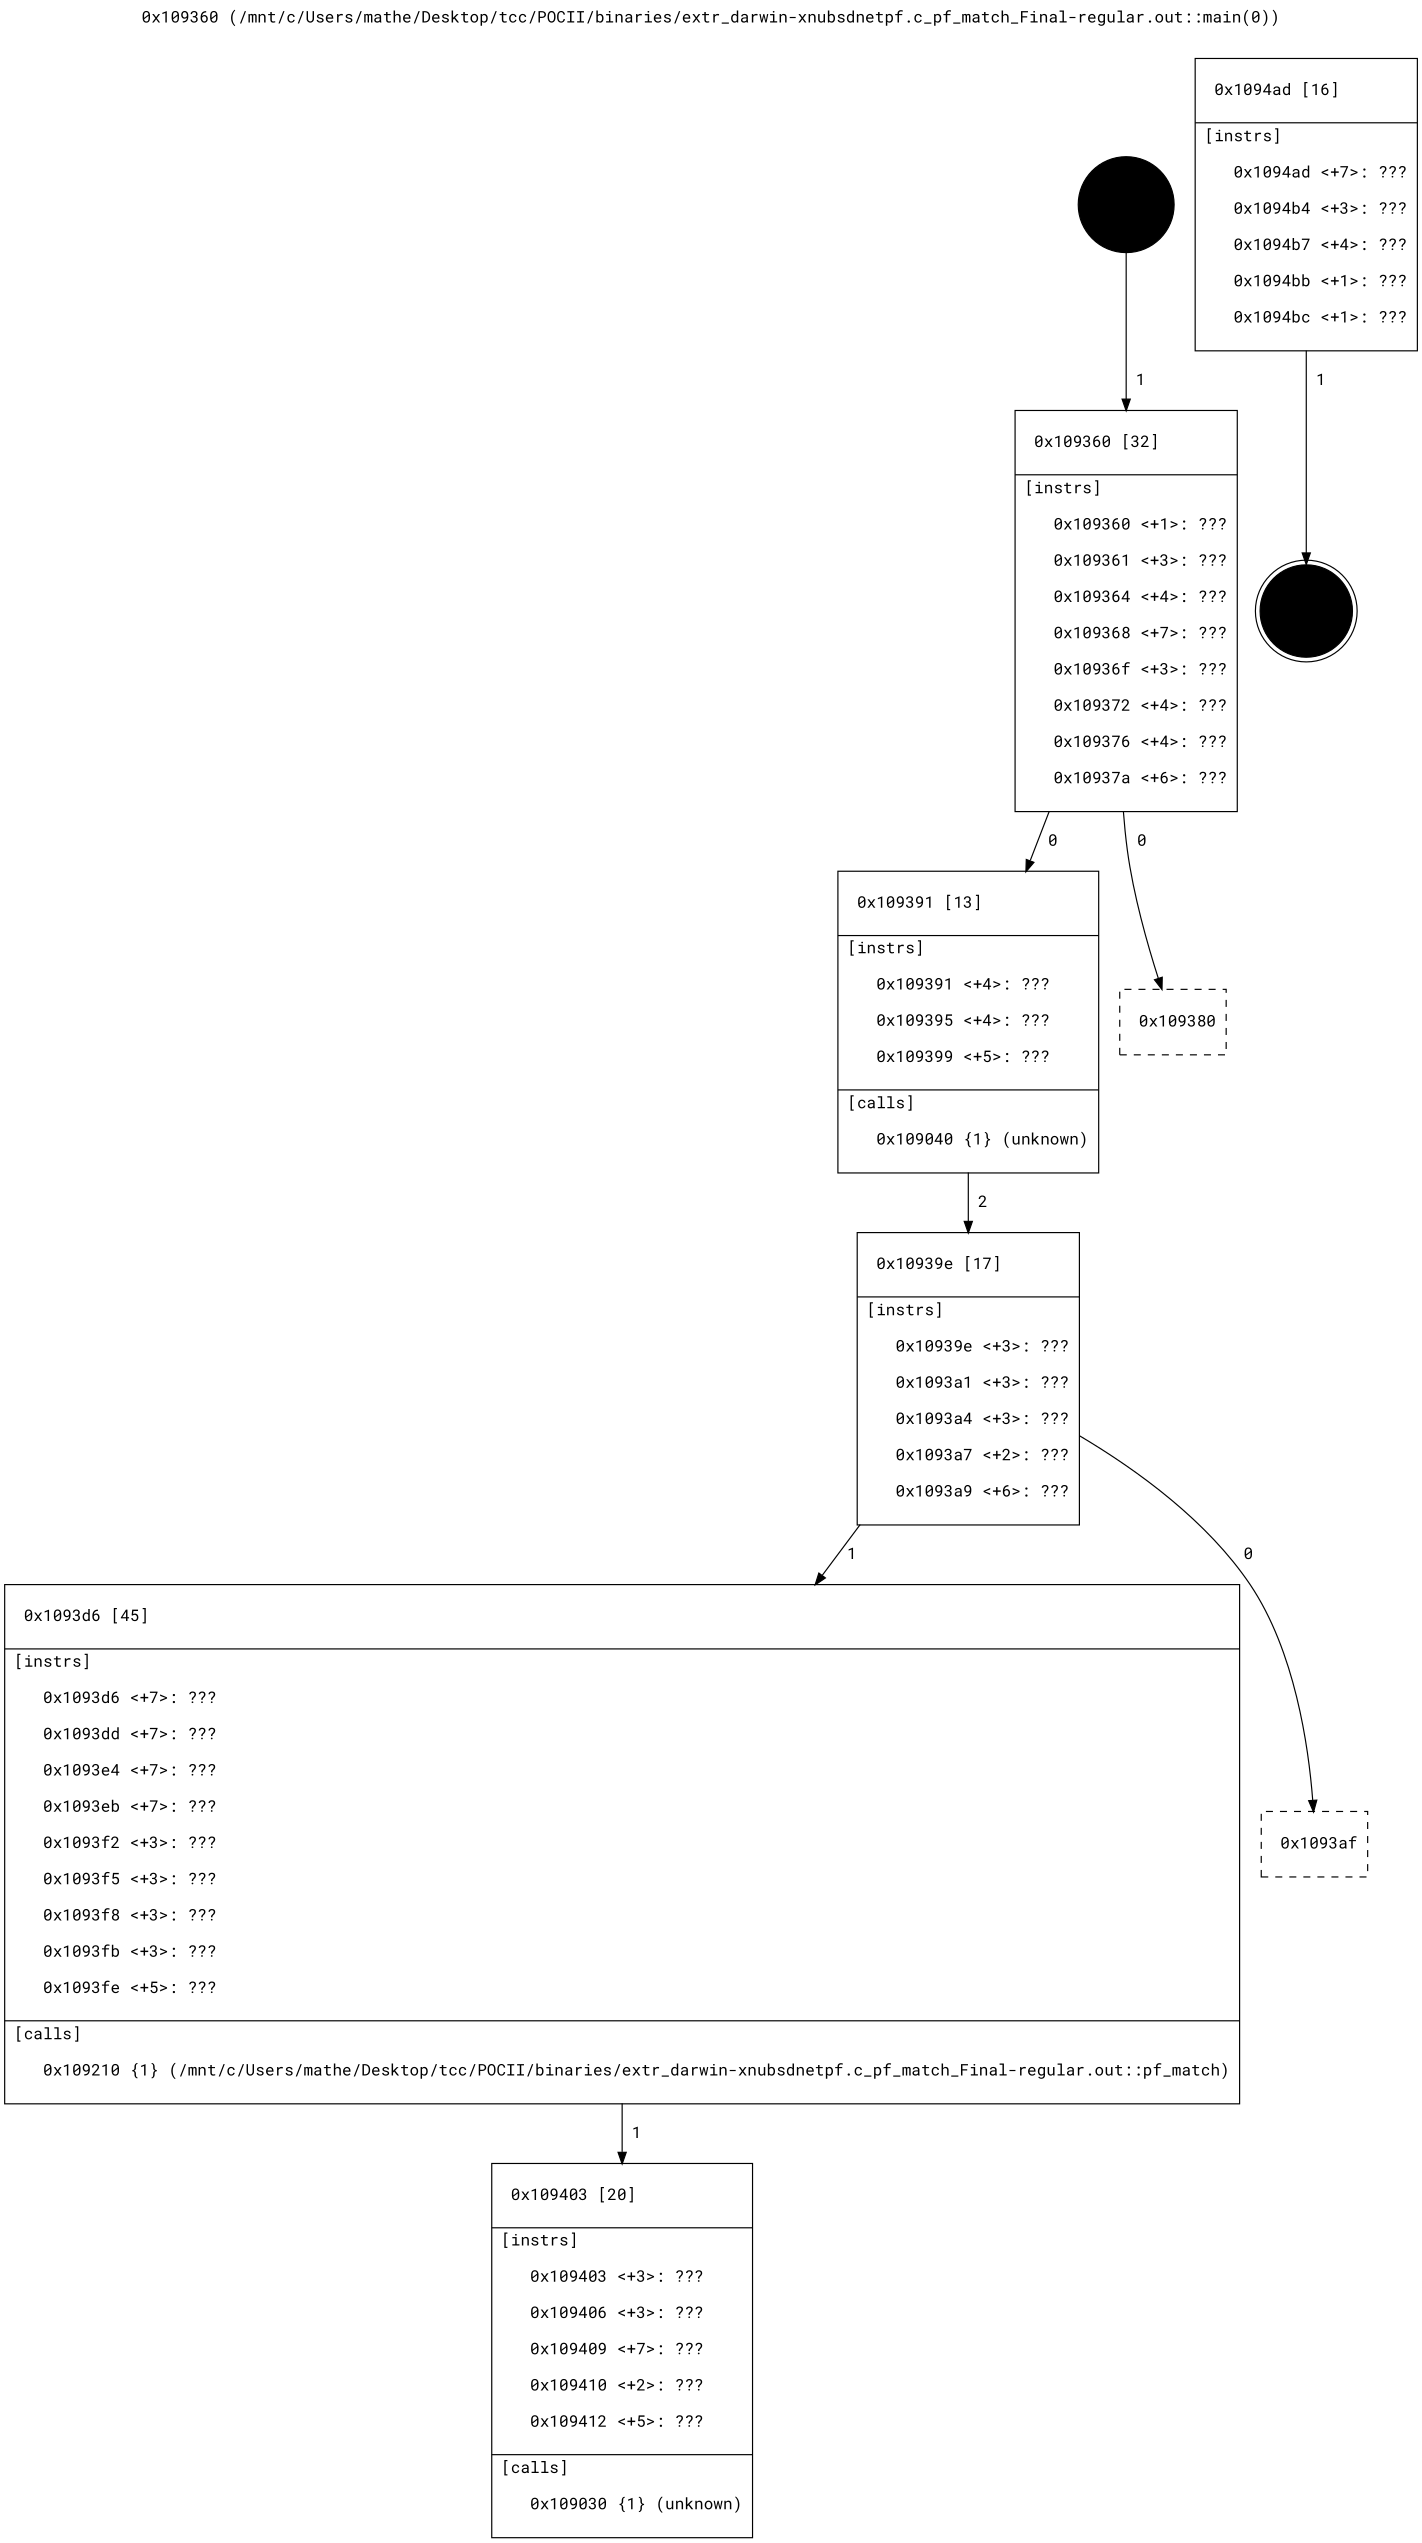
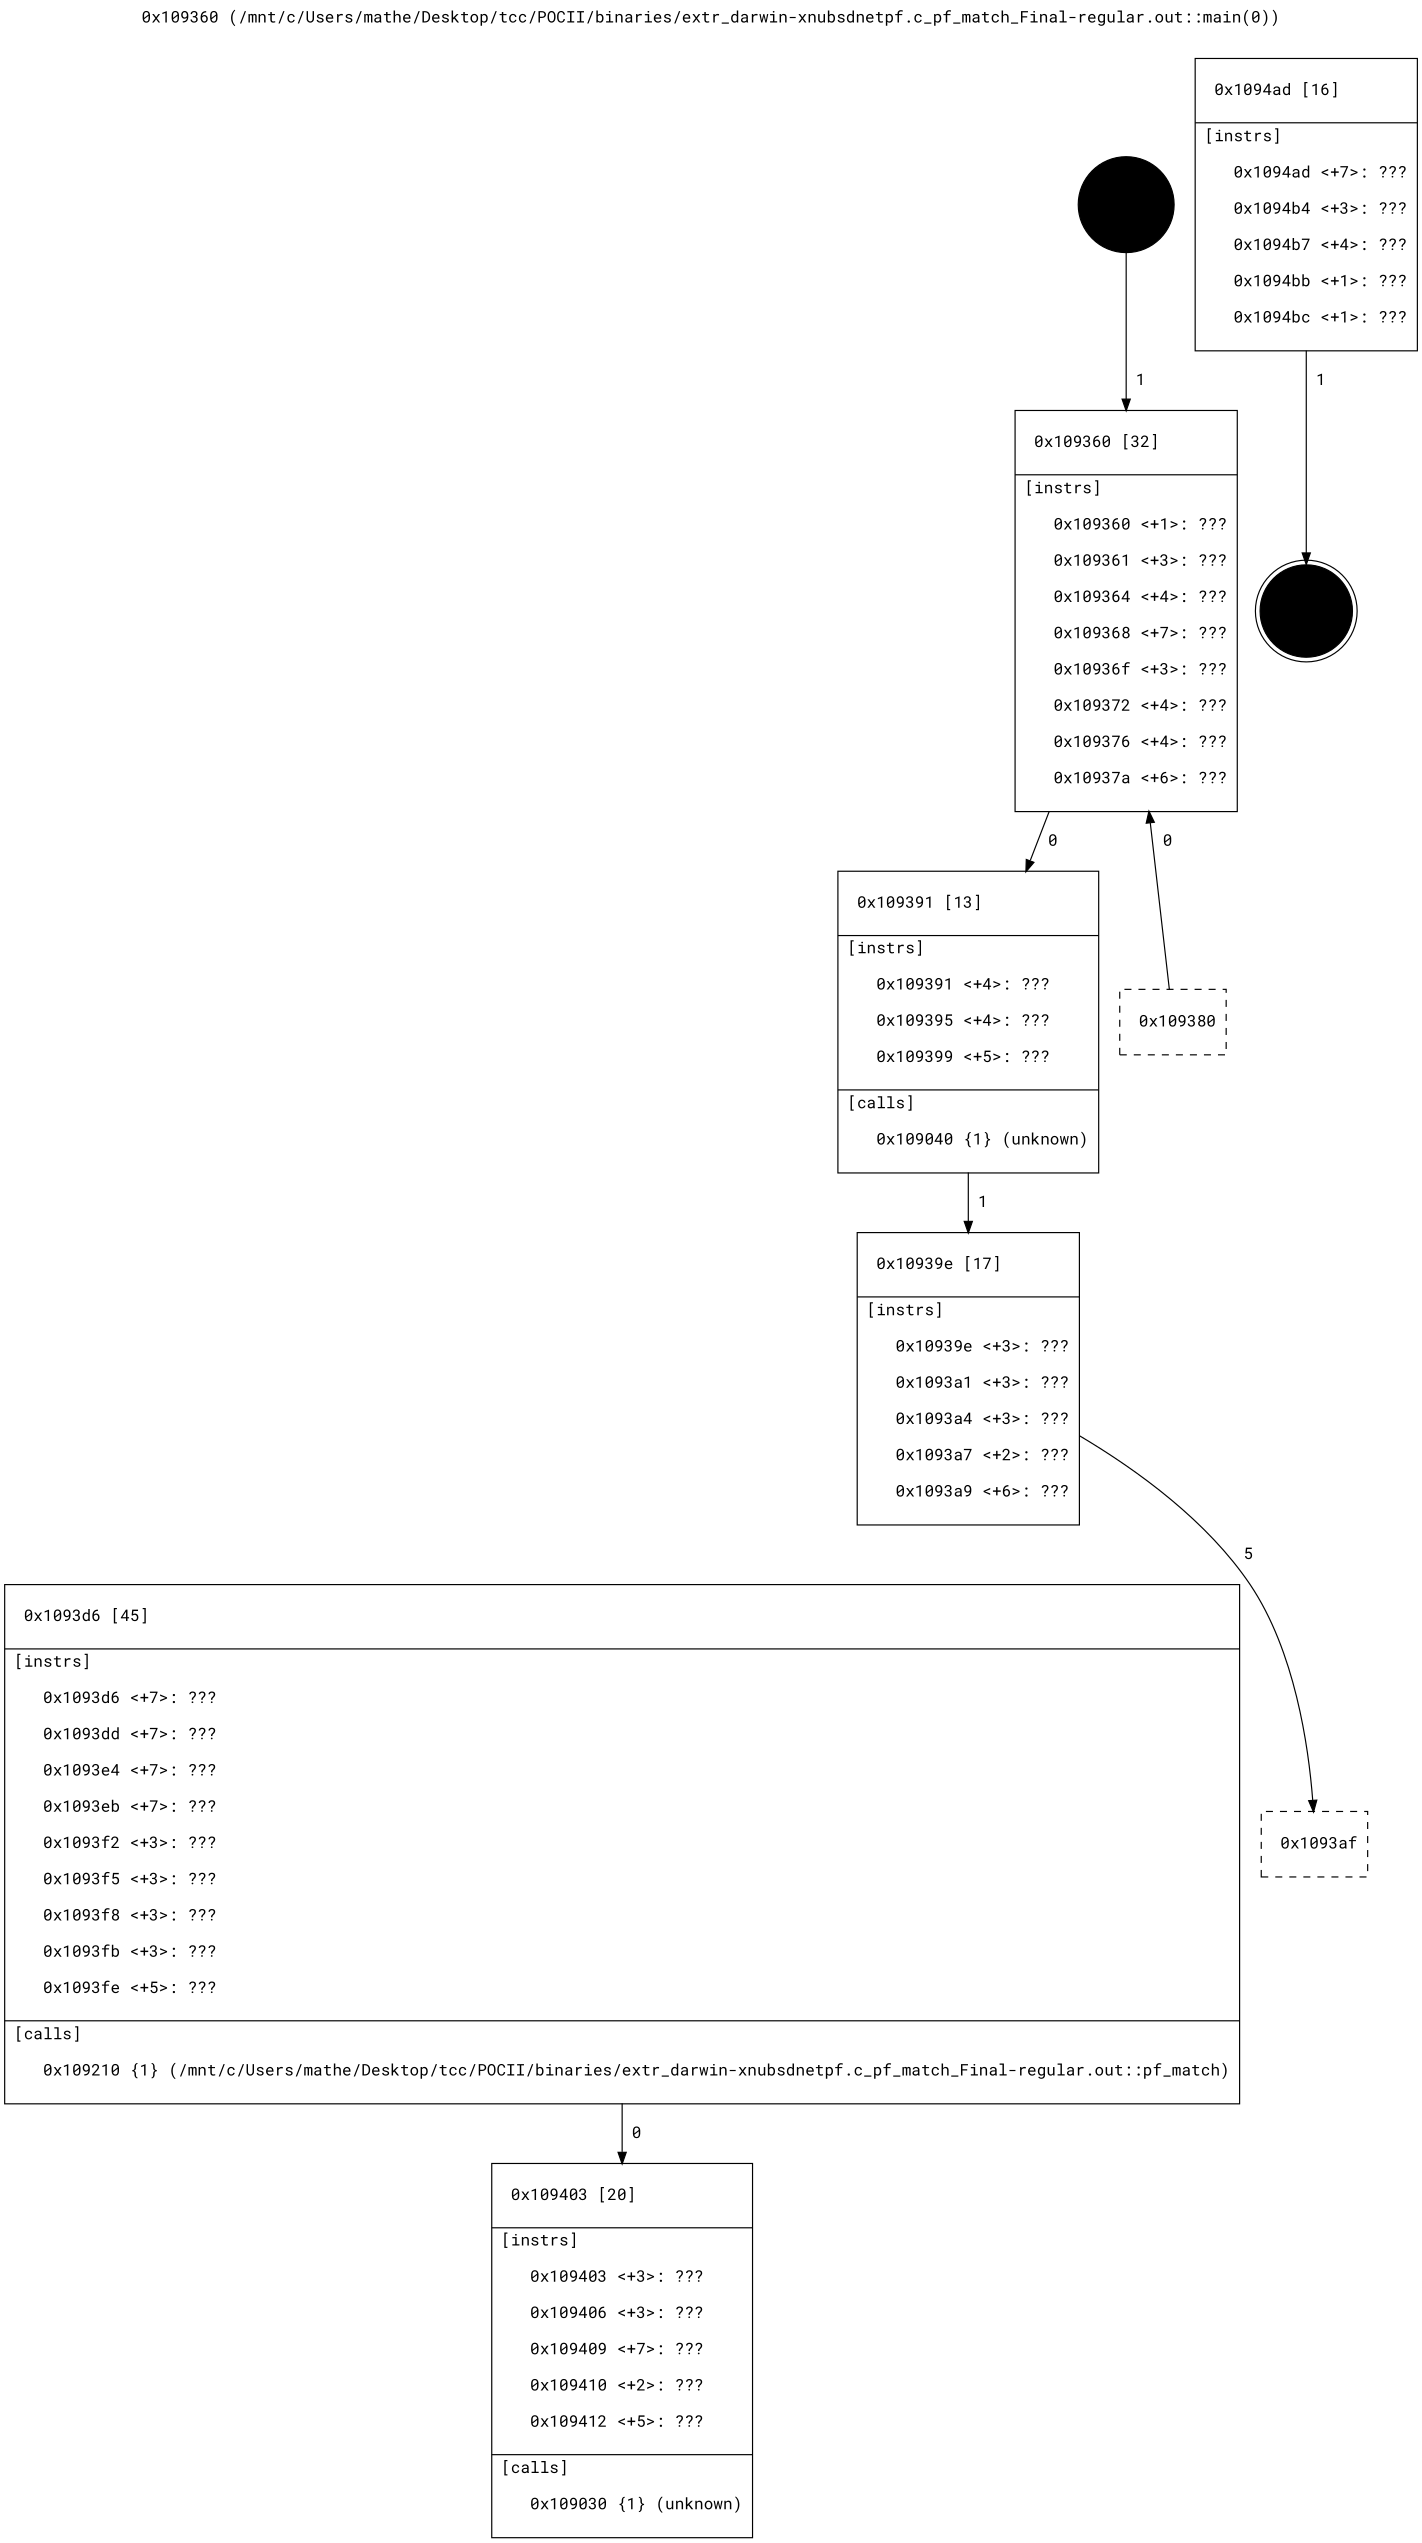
(1136, 896) -> (1160, 906)
(978, 1203) -> (978, 1203)
(841, 1550) -> none
(1244, 1555) -> (1244, 1555)
(632, 2134) -> (632, 2134)
